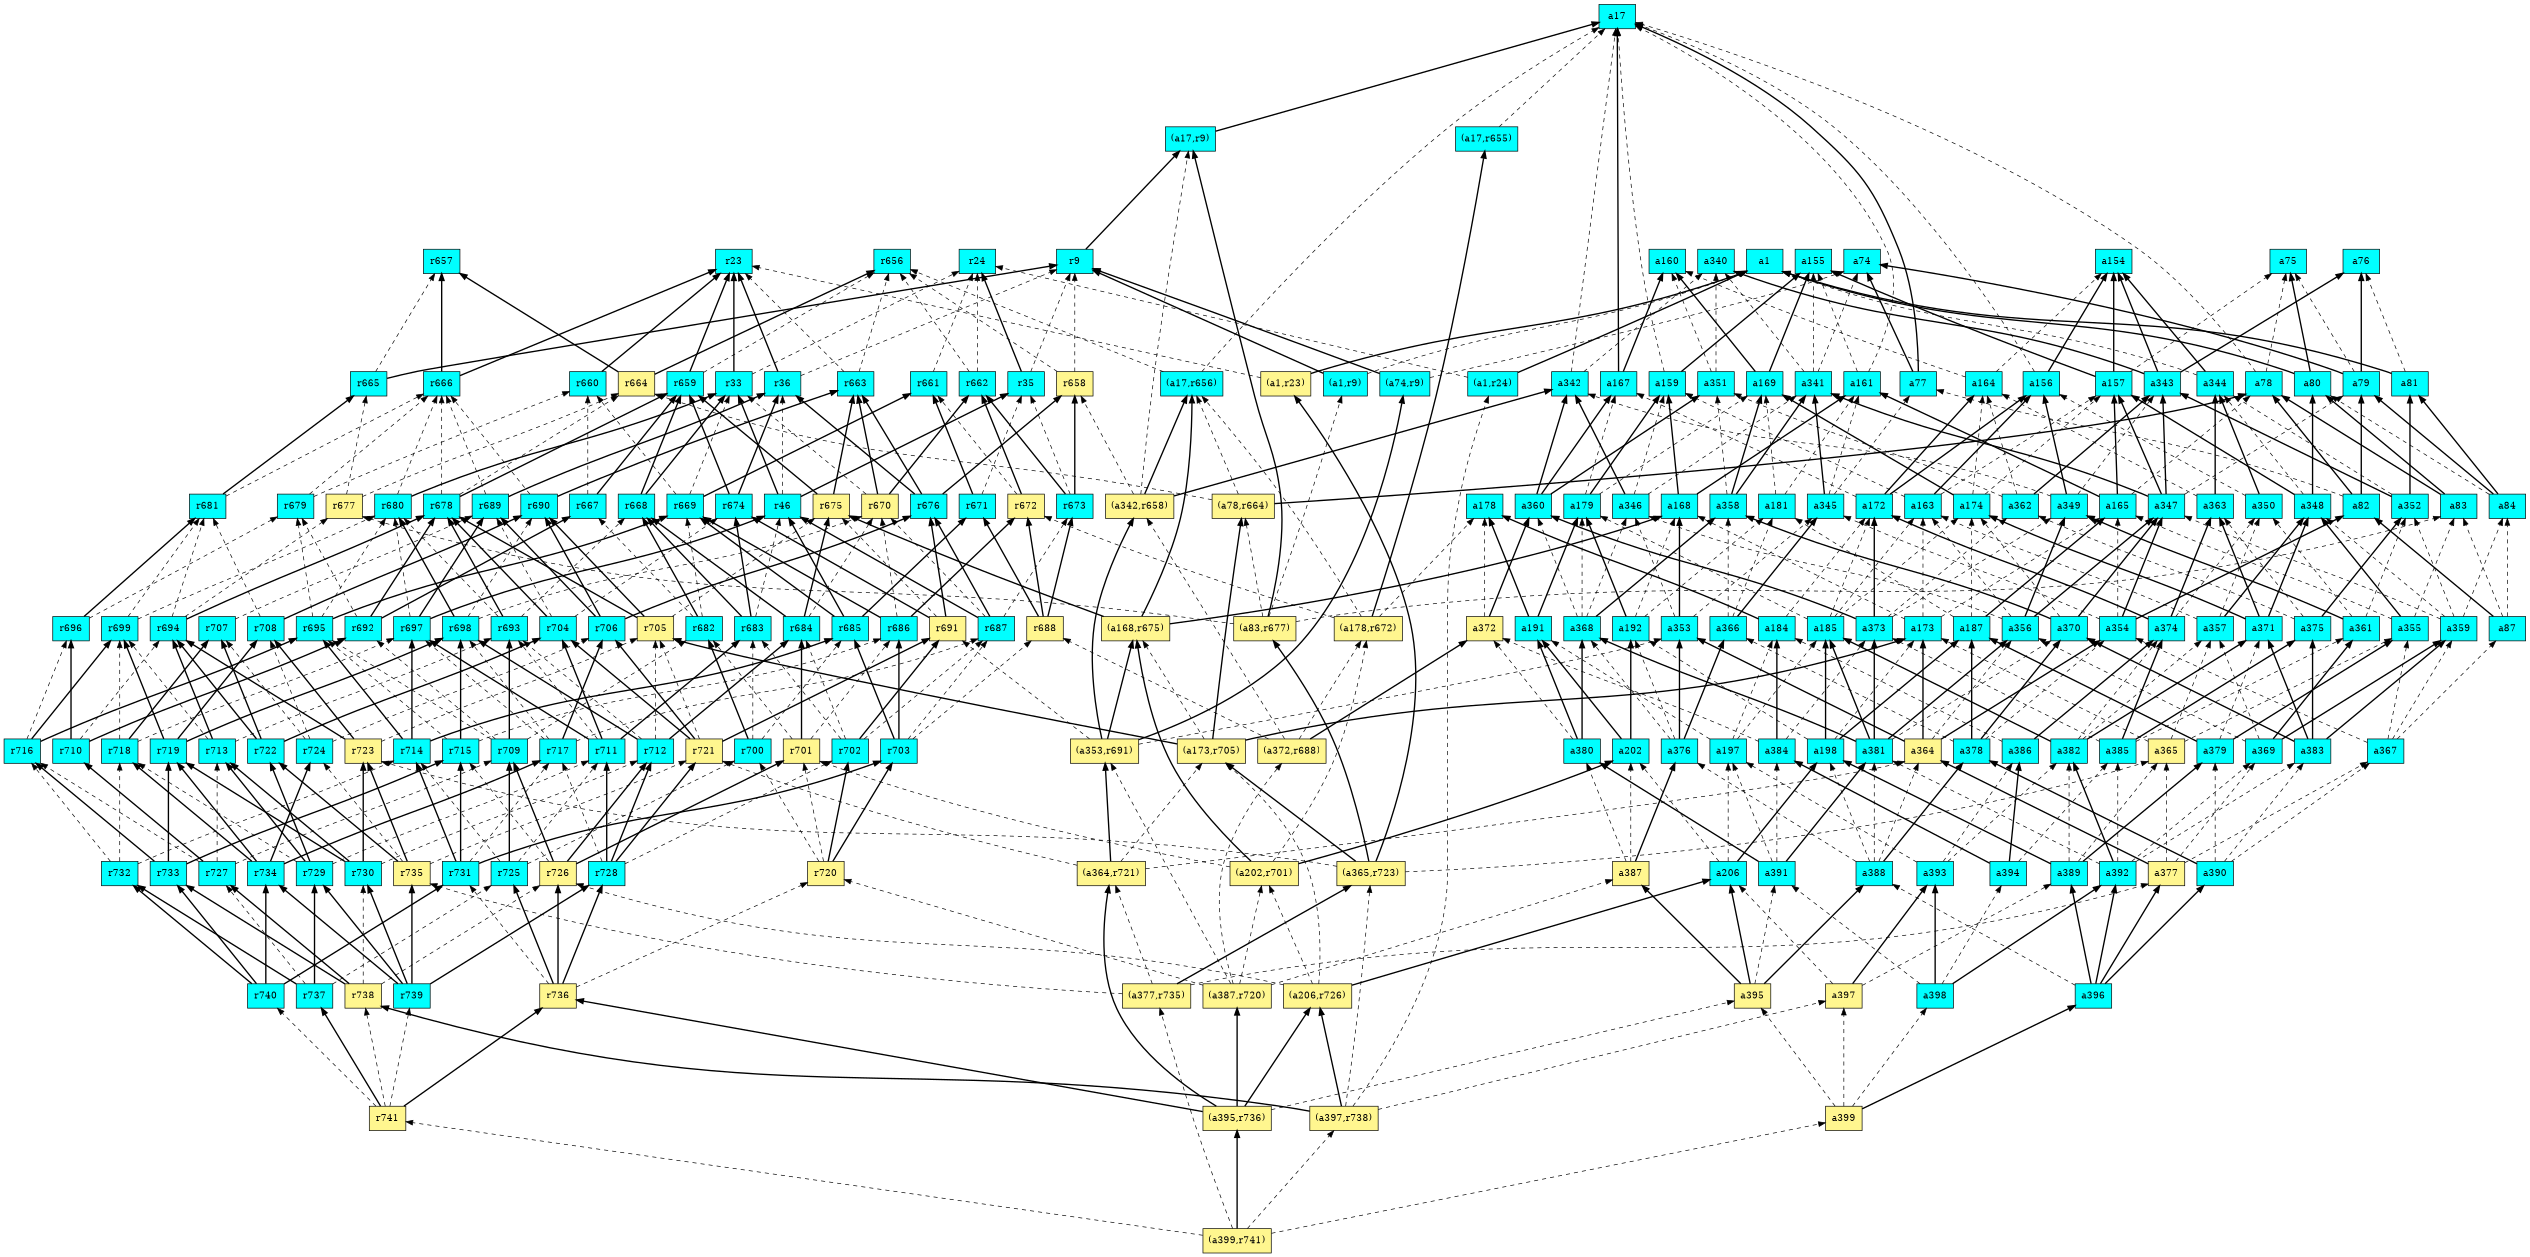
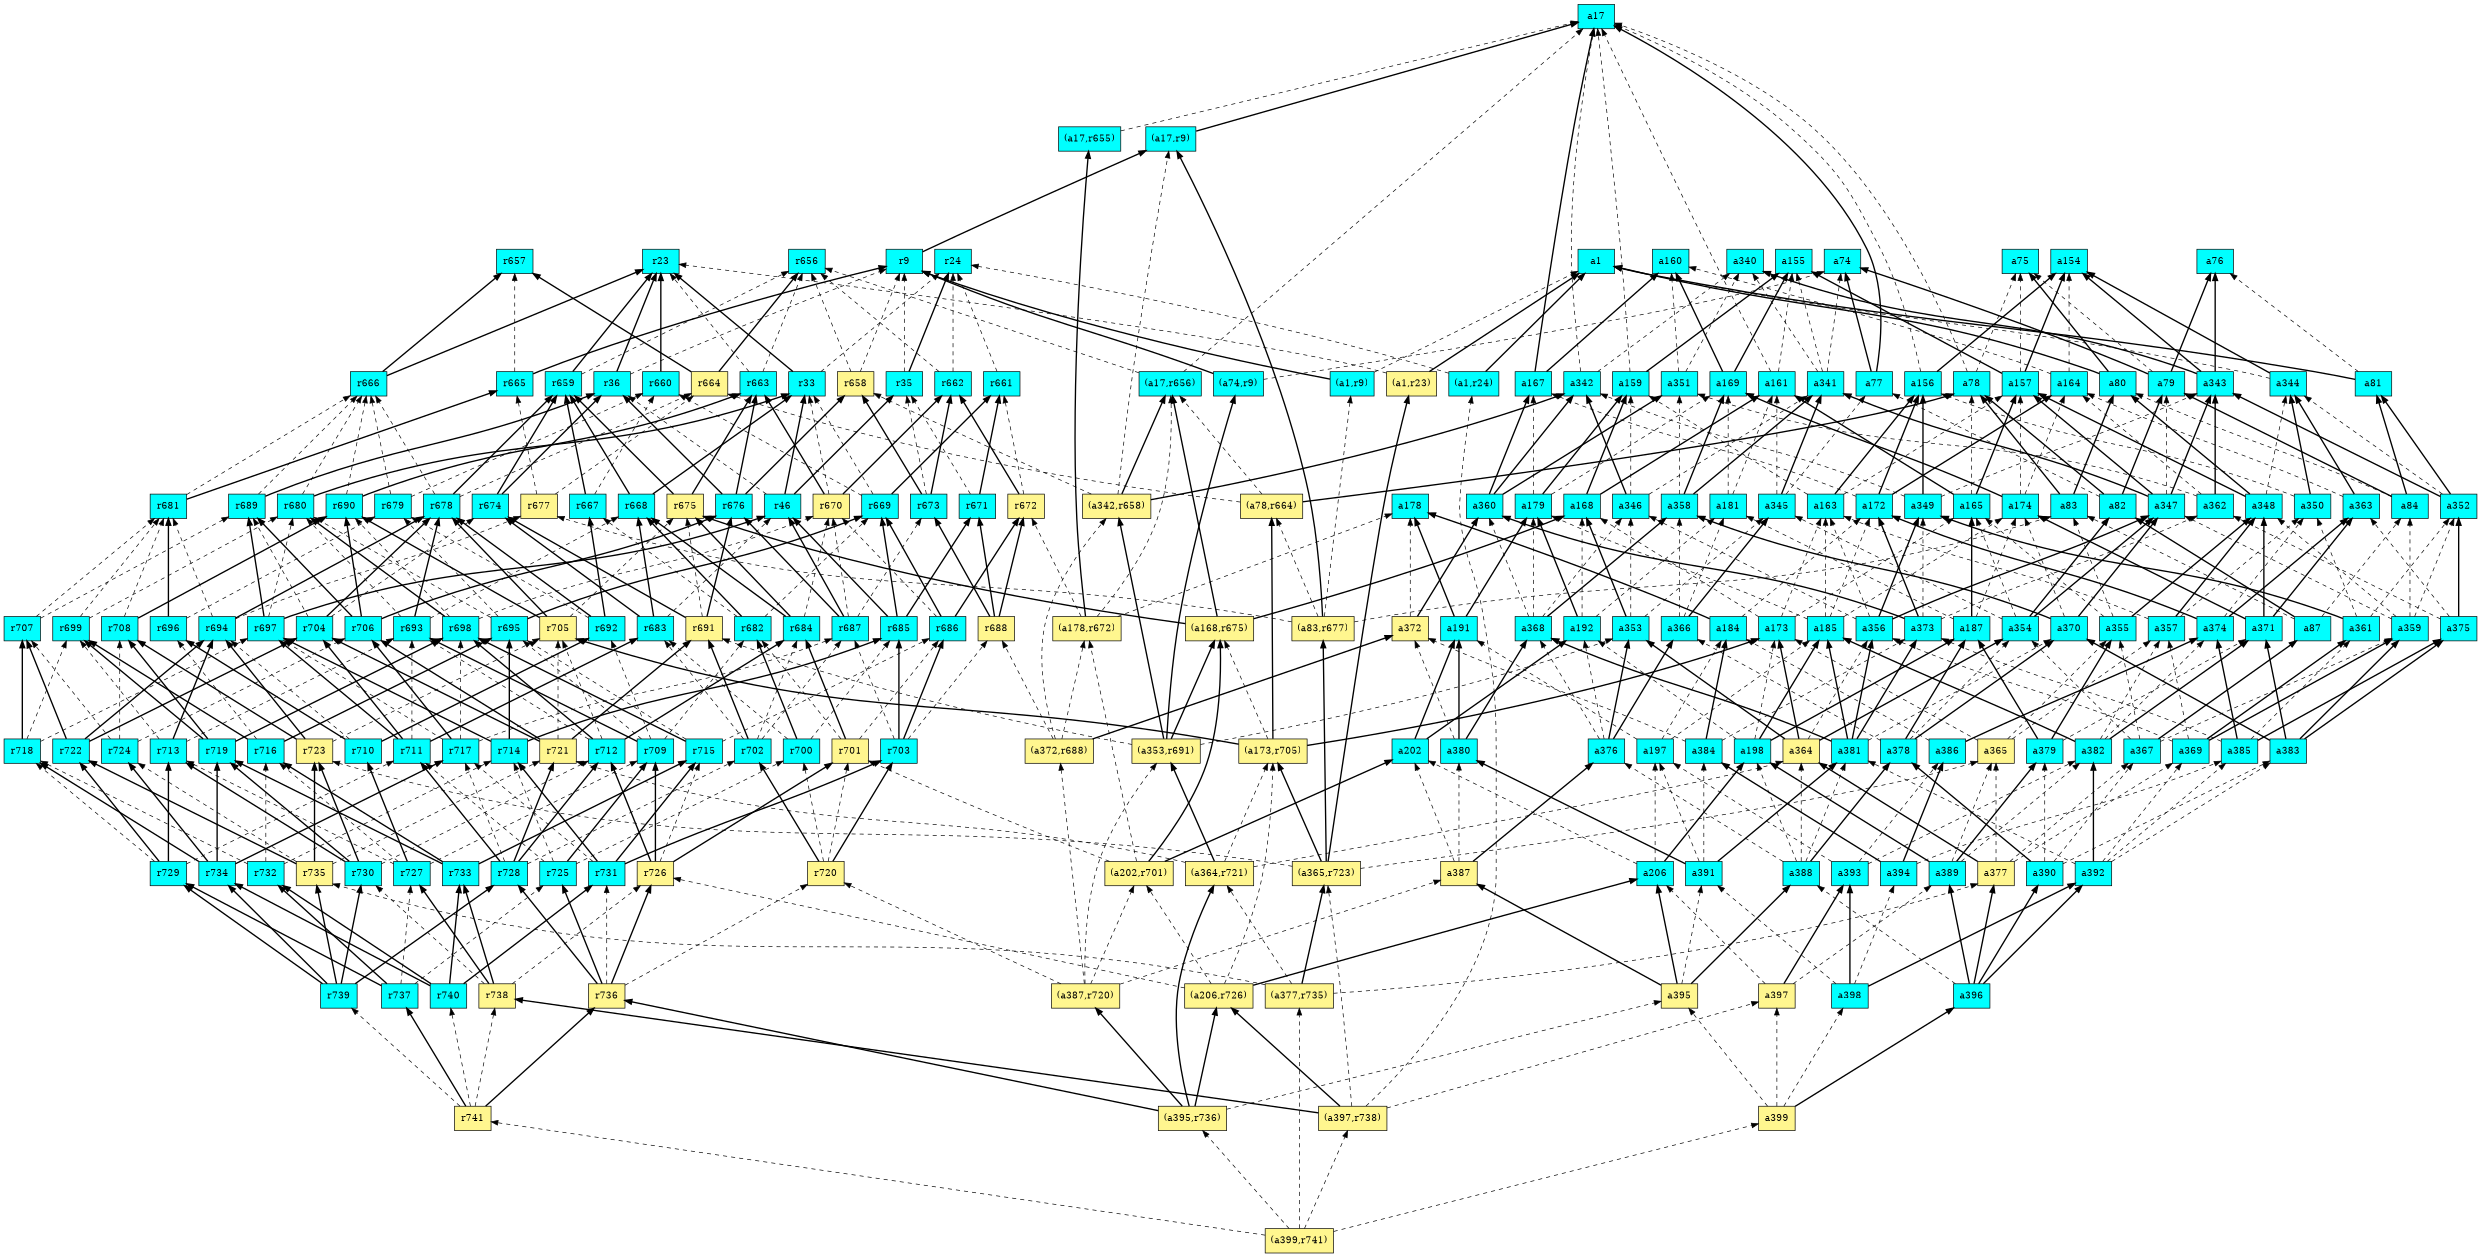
none -> (93, 570)
(2444, 692) -> (2221, 694)
(1237, 1183) -> (1248, 1182)
